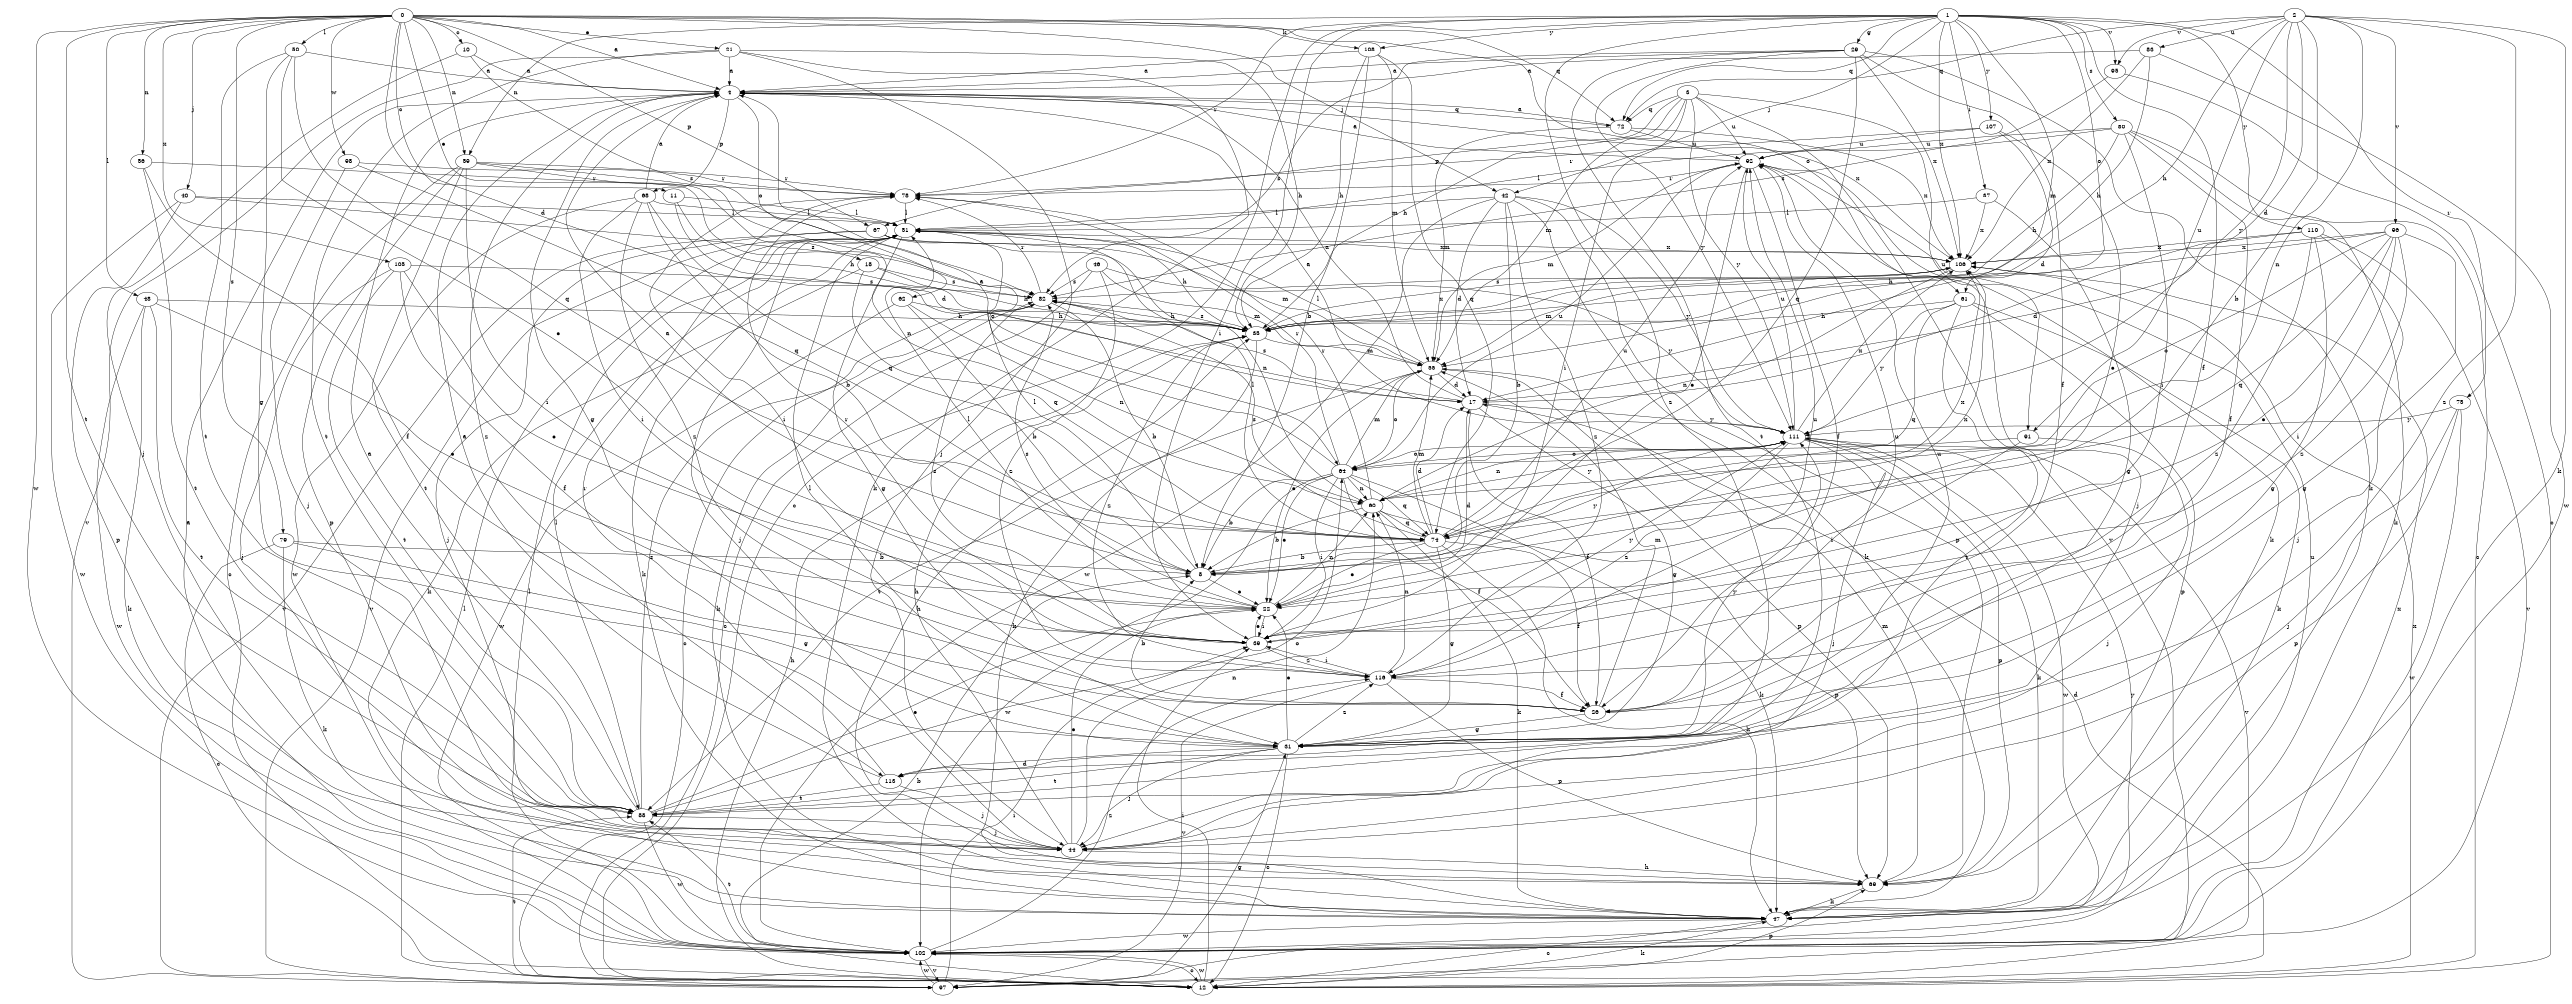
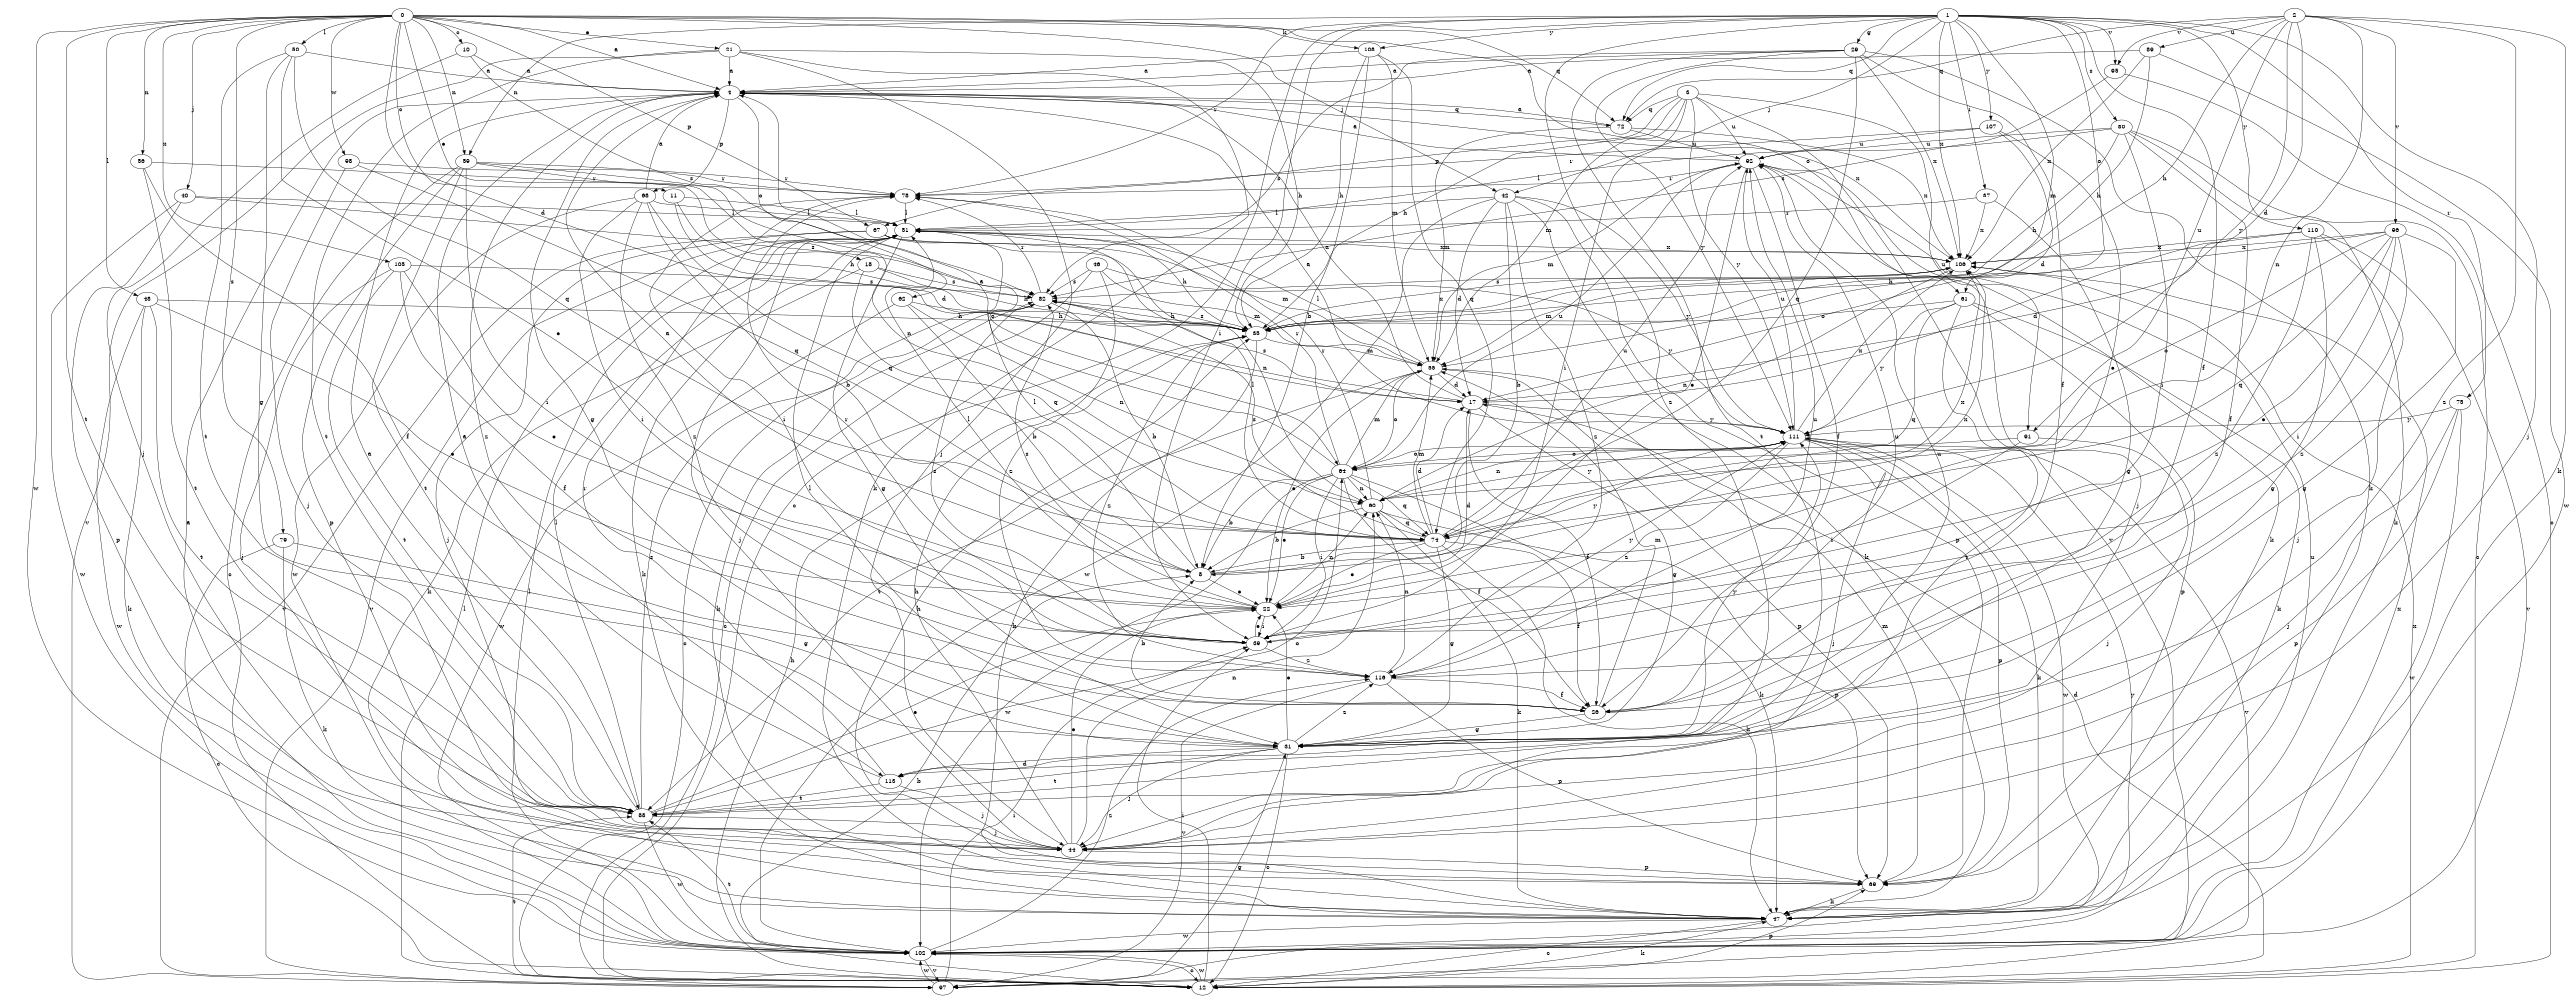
(2150, 50) -> (2150, 50)
(1788, 213) -> (1788, 213)
(1823, 317) -> (1823, 317)
(1909, 483) -> none
(718, 557) -> none
none -> (2373, 619)
(1320, 661) -> none
(1647, 868) -> (1647, 868)
